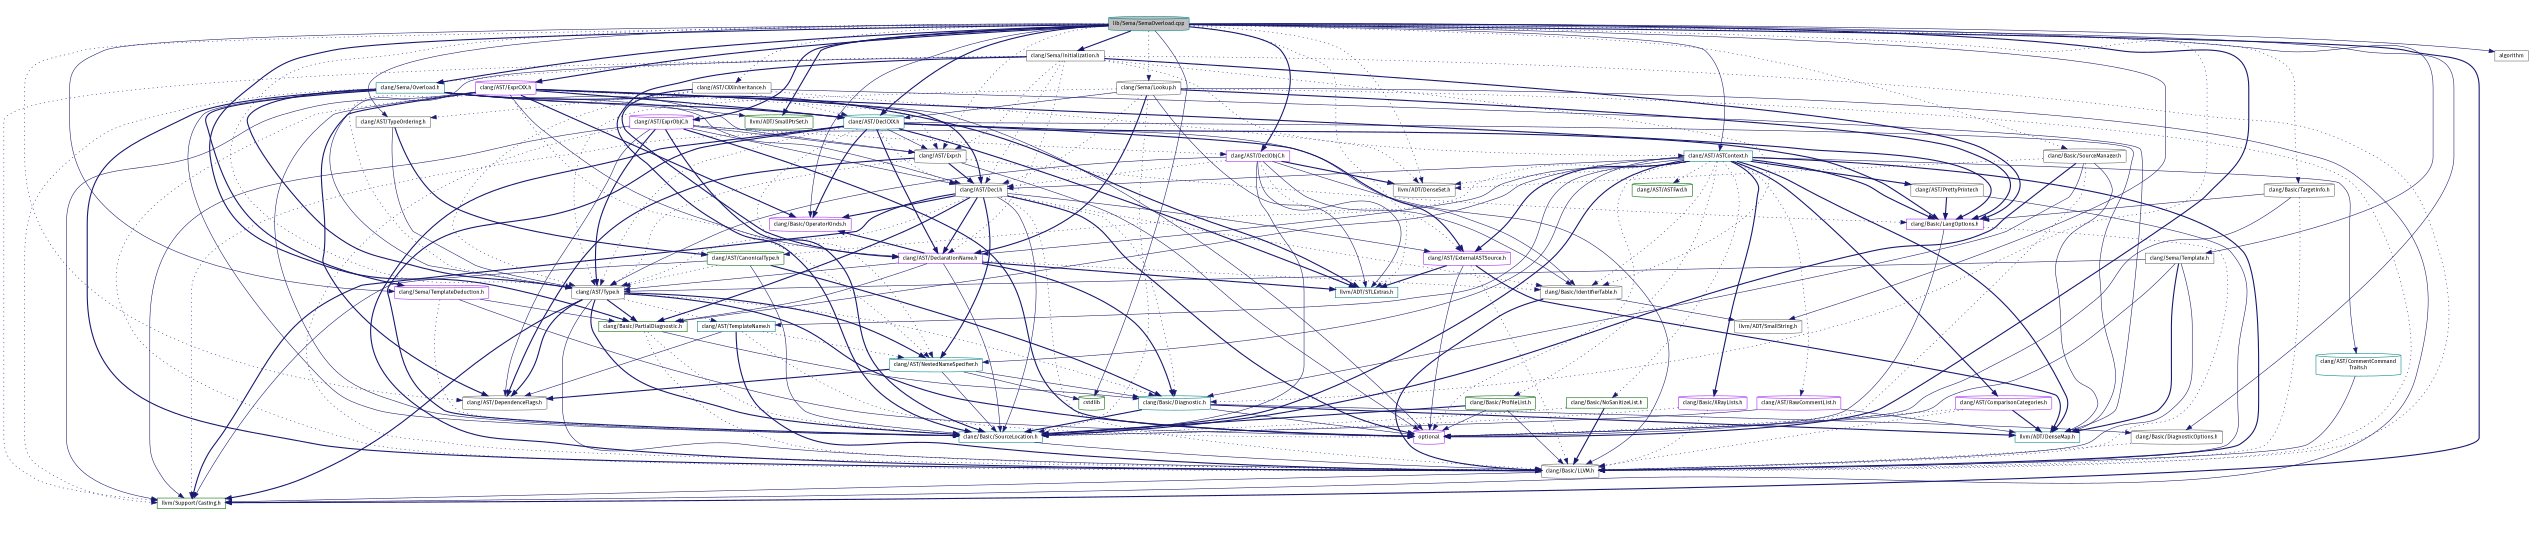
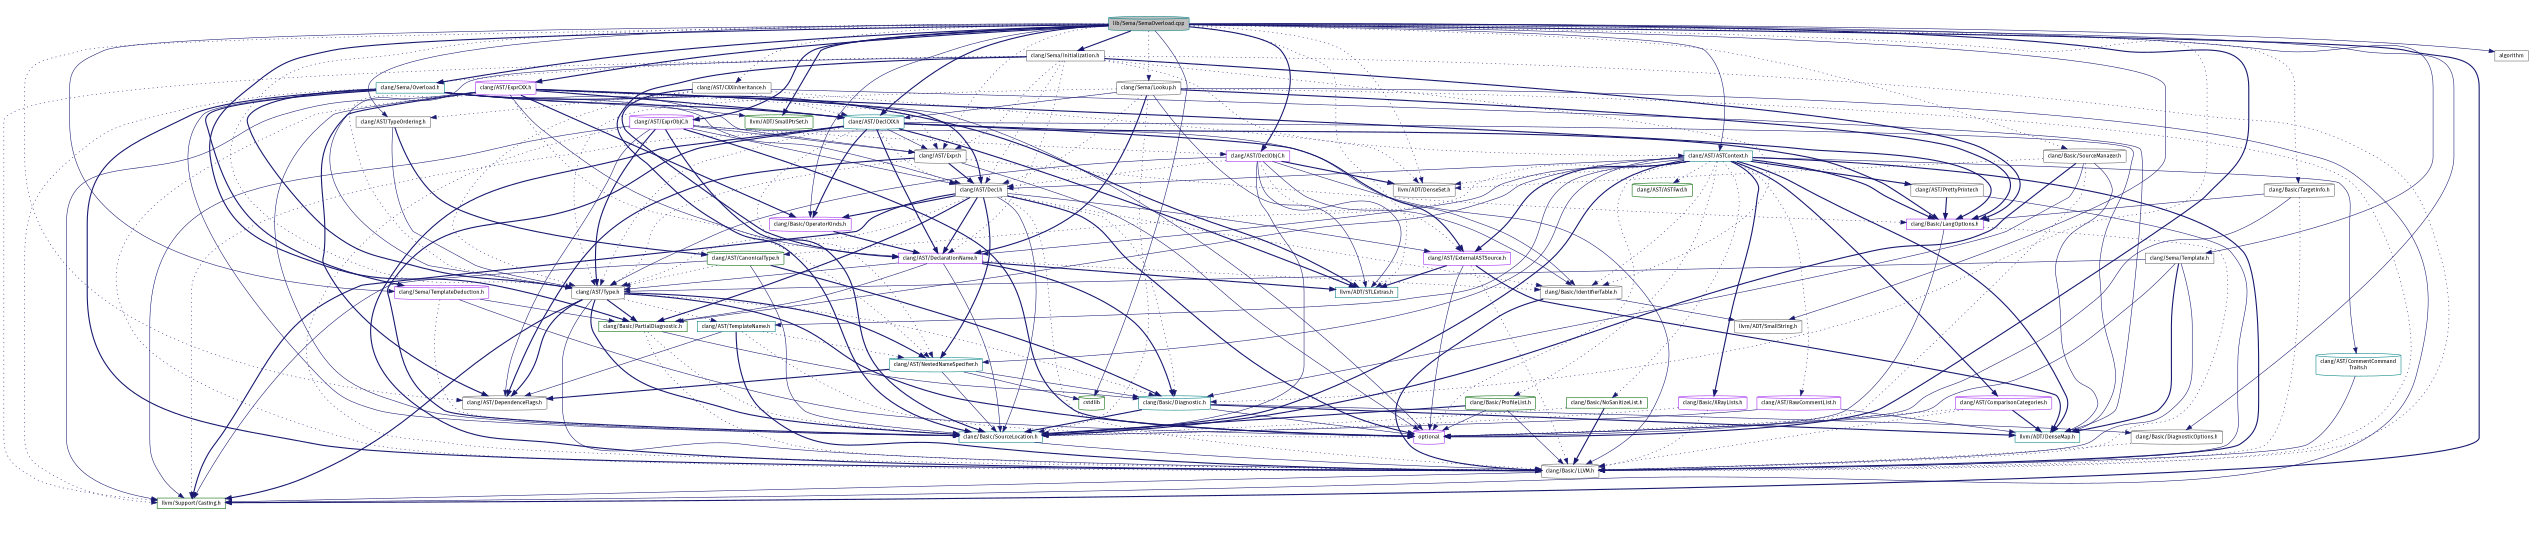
(874, 240) -> (871, 241)
